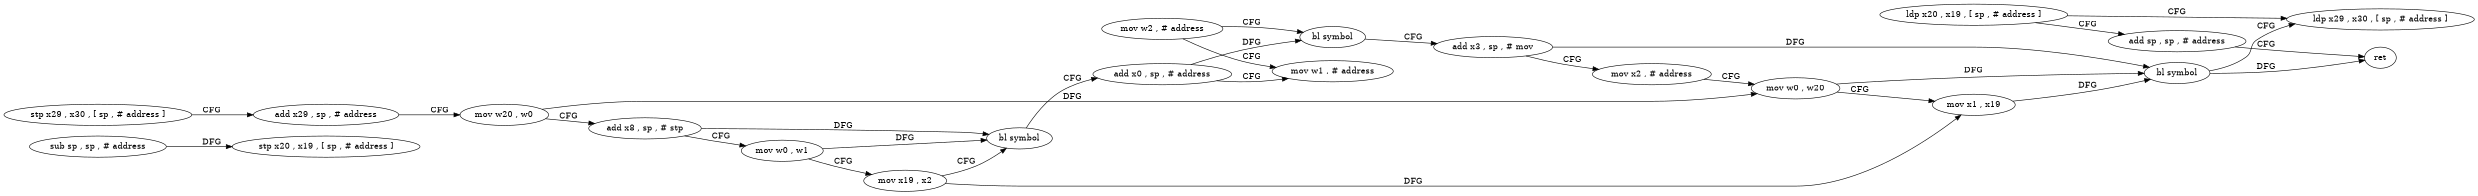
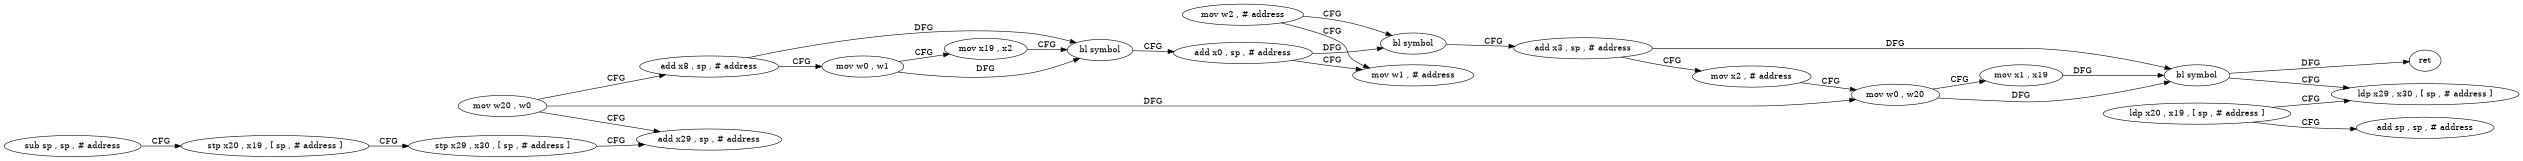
(1493, 47) -> (1583, 48)
(2297, 52) -> none
(426, 115) -> (597, 121)
(645, 128) -> (709, 67)
(212, 142) -> (161, 142)
none -> (386, 146)
(1459, 186) -> none
